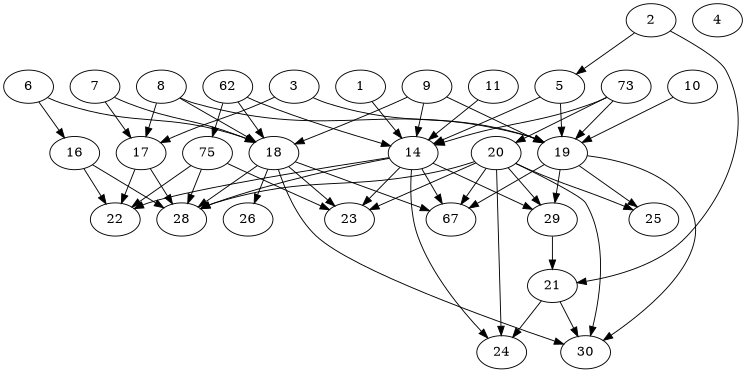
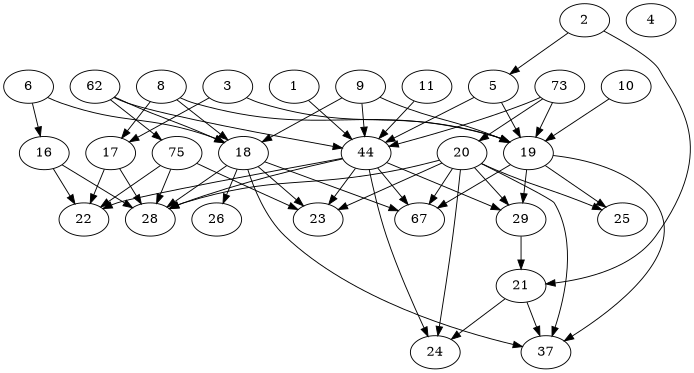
(95, 87) -> none
(413, 153) -> (366, 153)
(586, 352) -> (546, 352)
